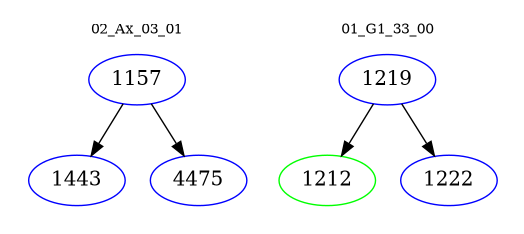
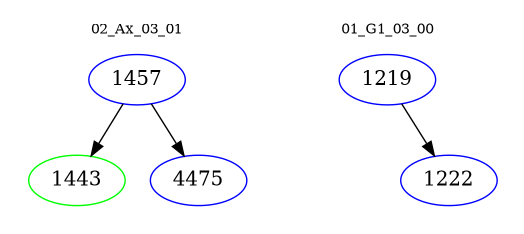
(388, 30) -> (388, 30)
(137, 80) -> (137, 80)
(77, 180) -> (77, 180)
(327, 180) -> none
